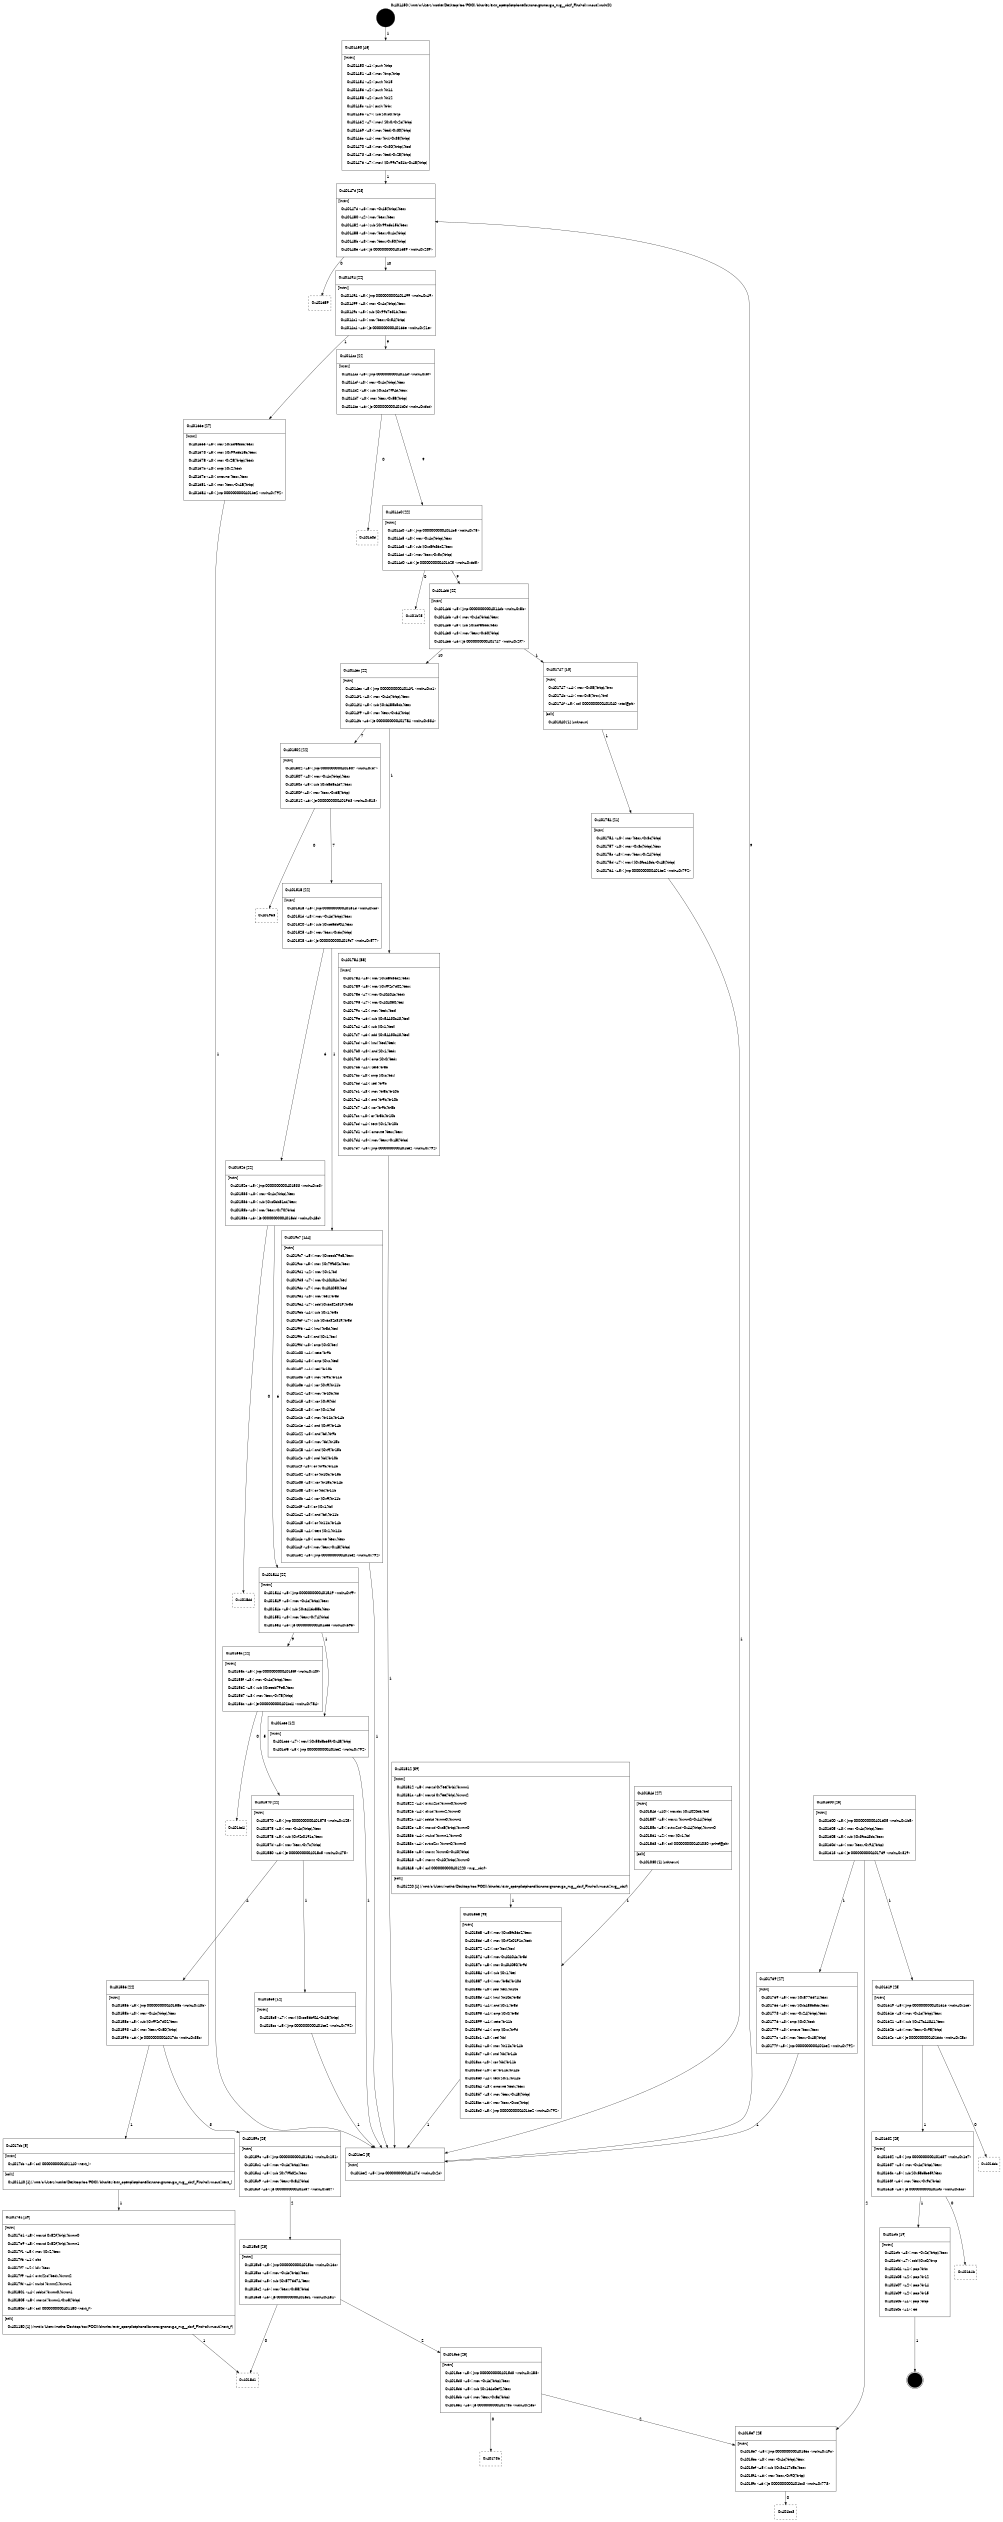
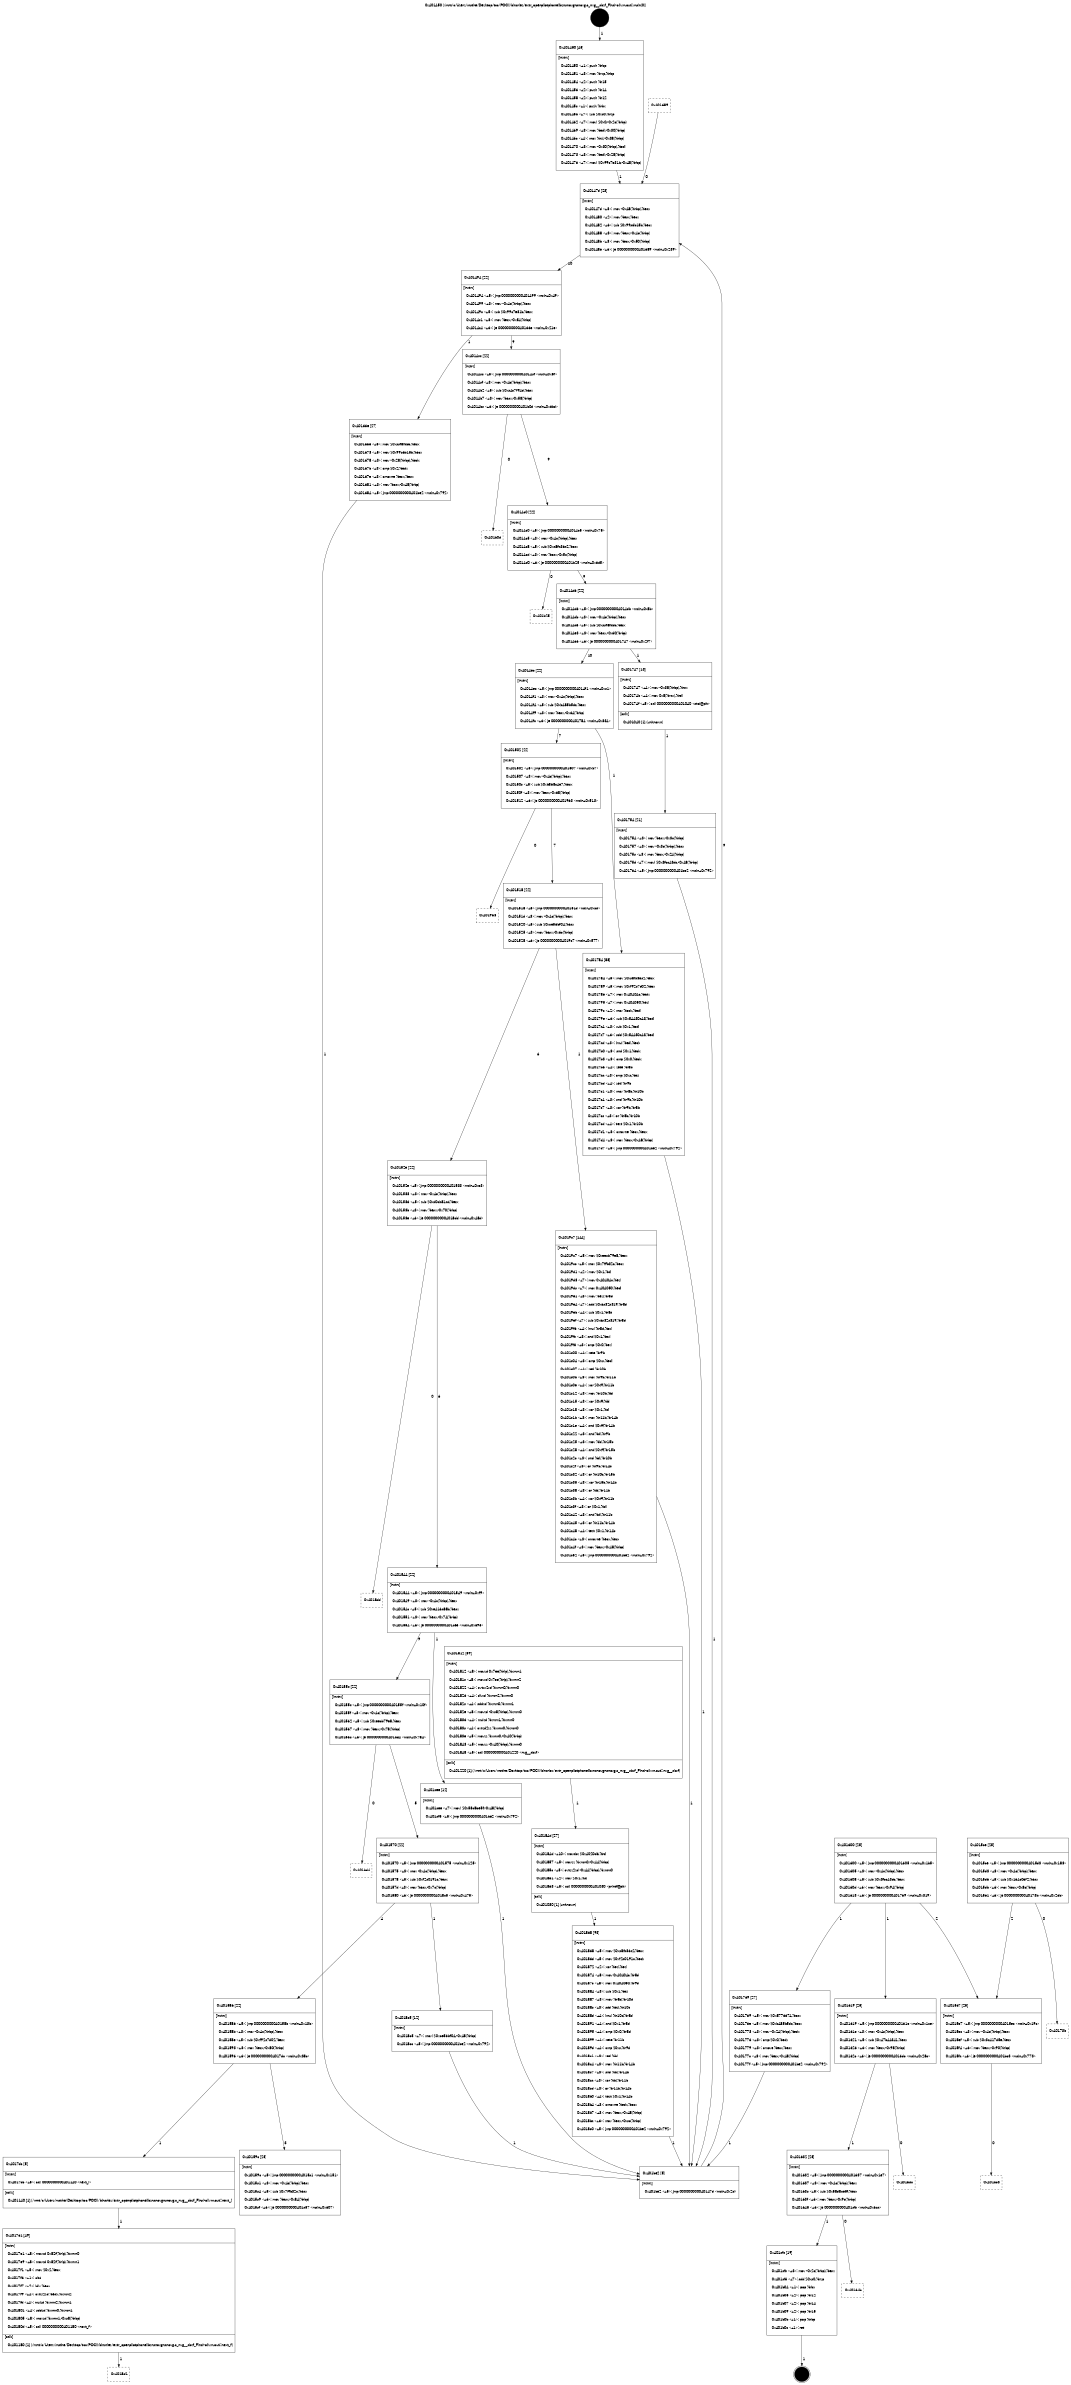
(331, 274) -> (651, 147)
(511, 1899) -> (573, 1802)
(290, 2272) -> none
